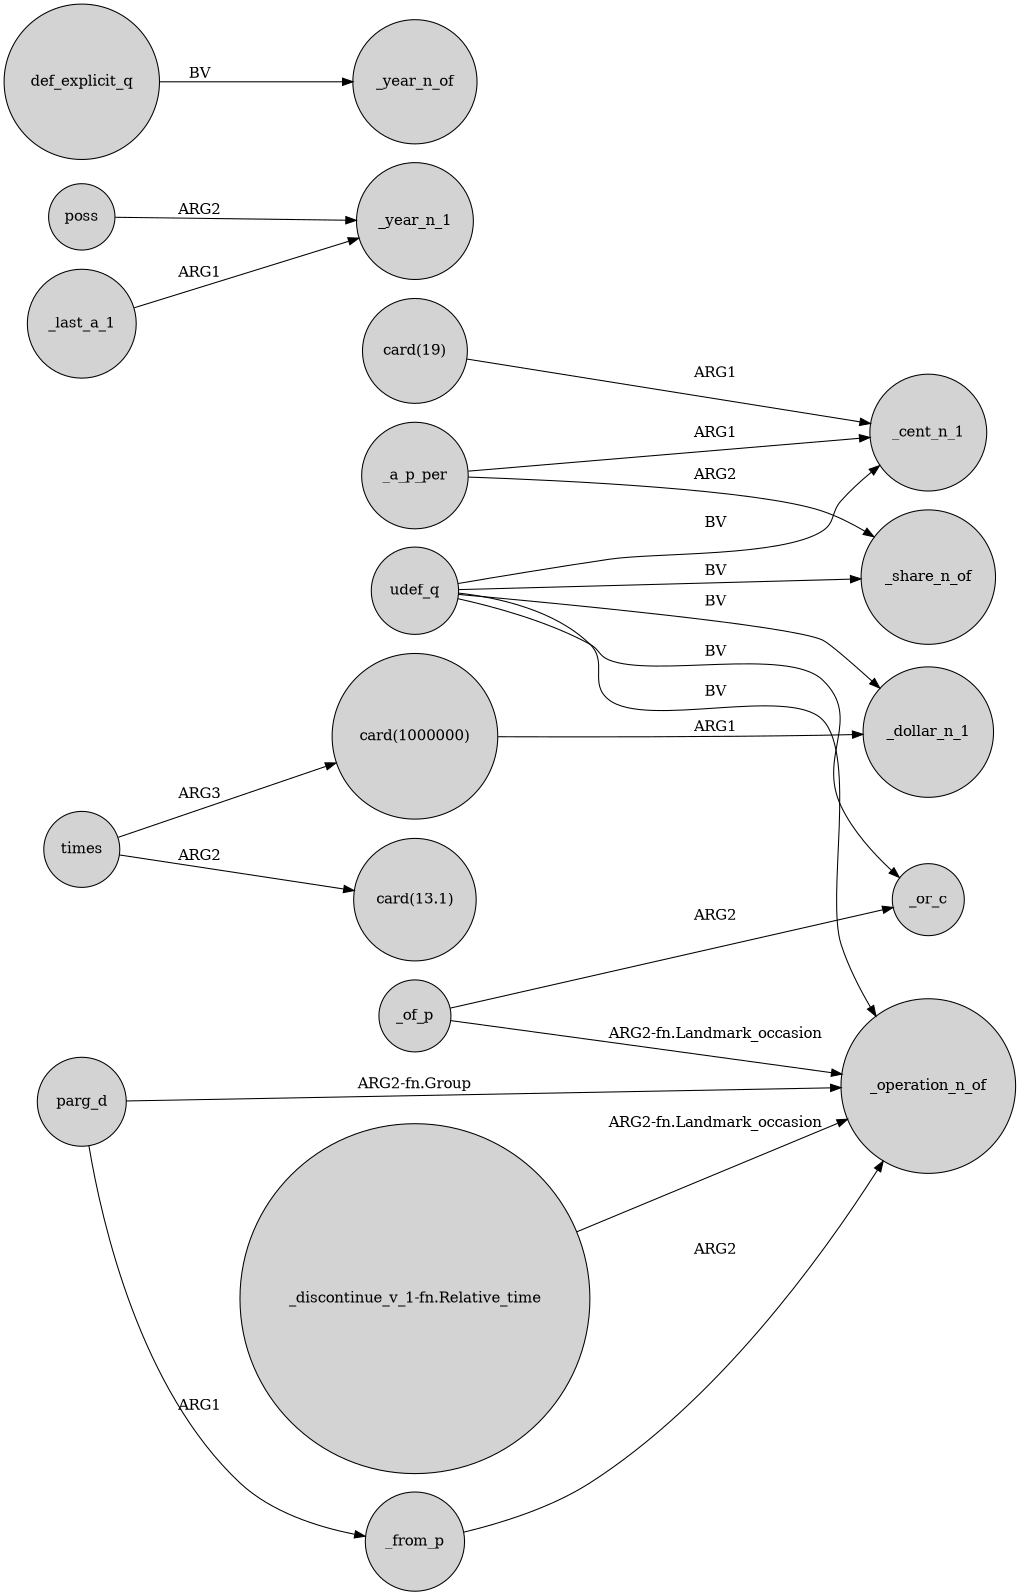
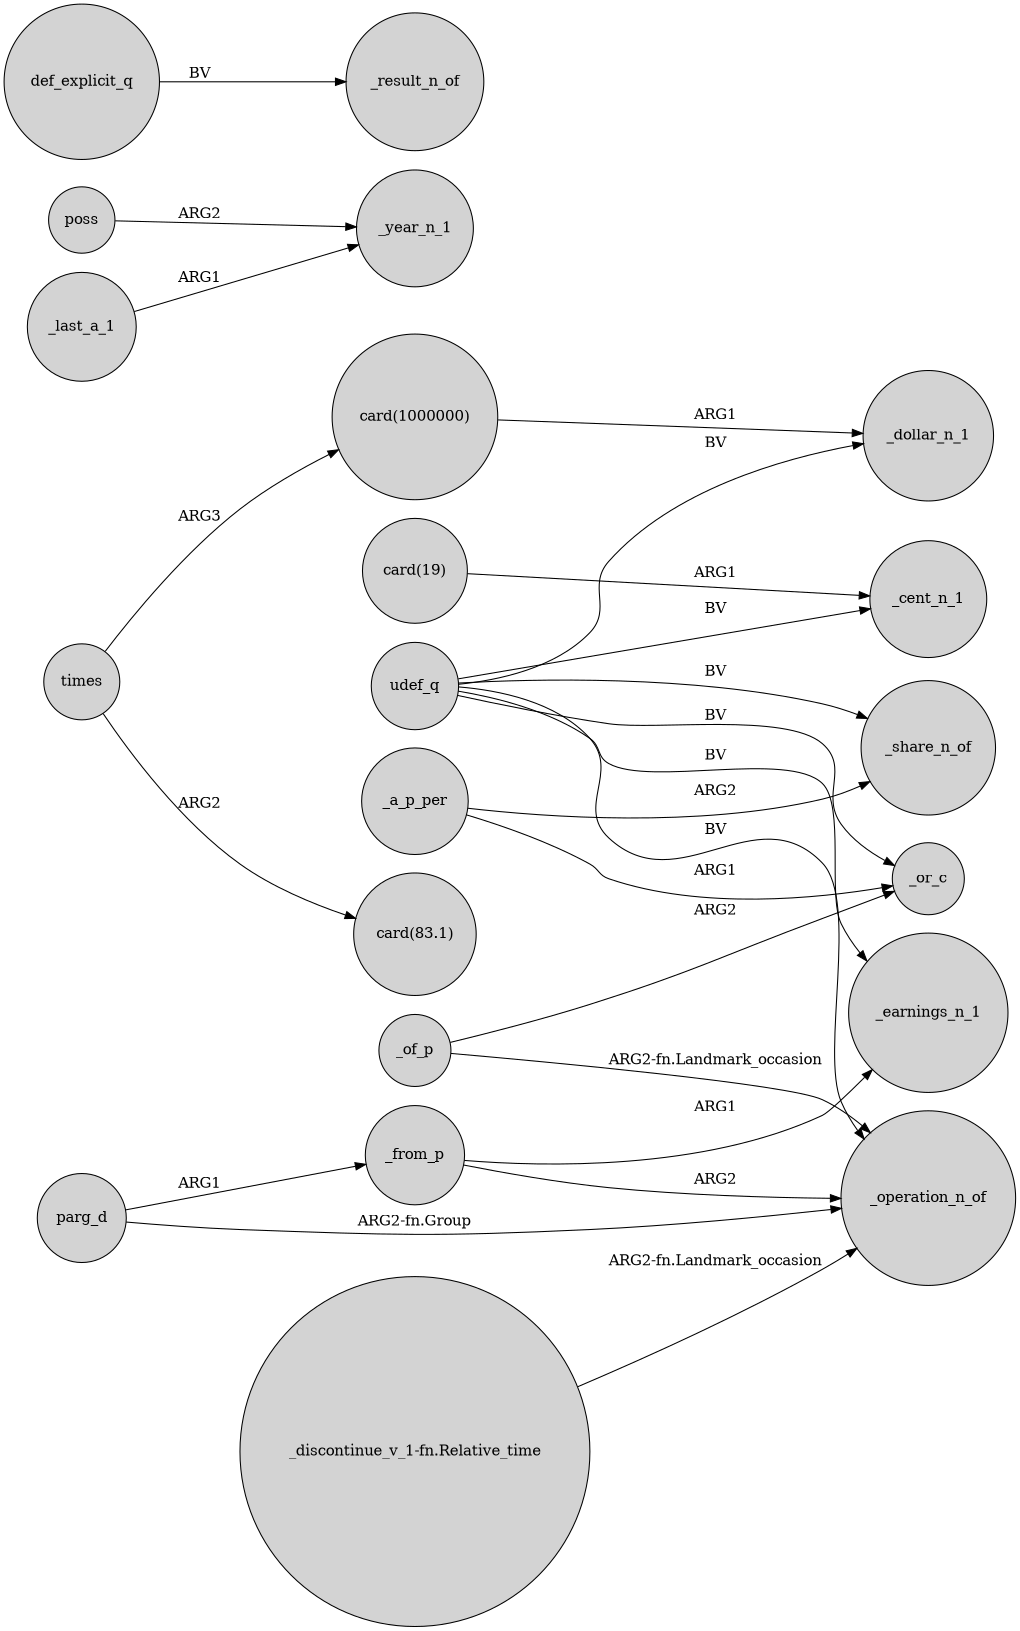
(415, 82) -> (415, 82)
(664, 455) -> (667, 892)
(415, 900) -> (415, 934)
none -> (928, 1013)
